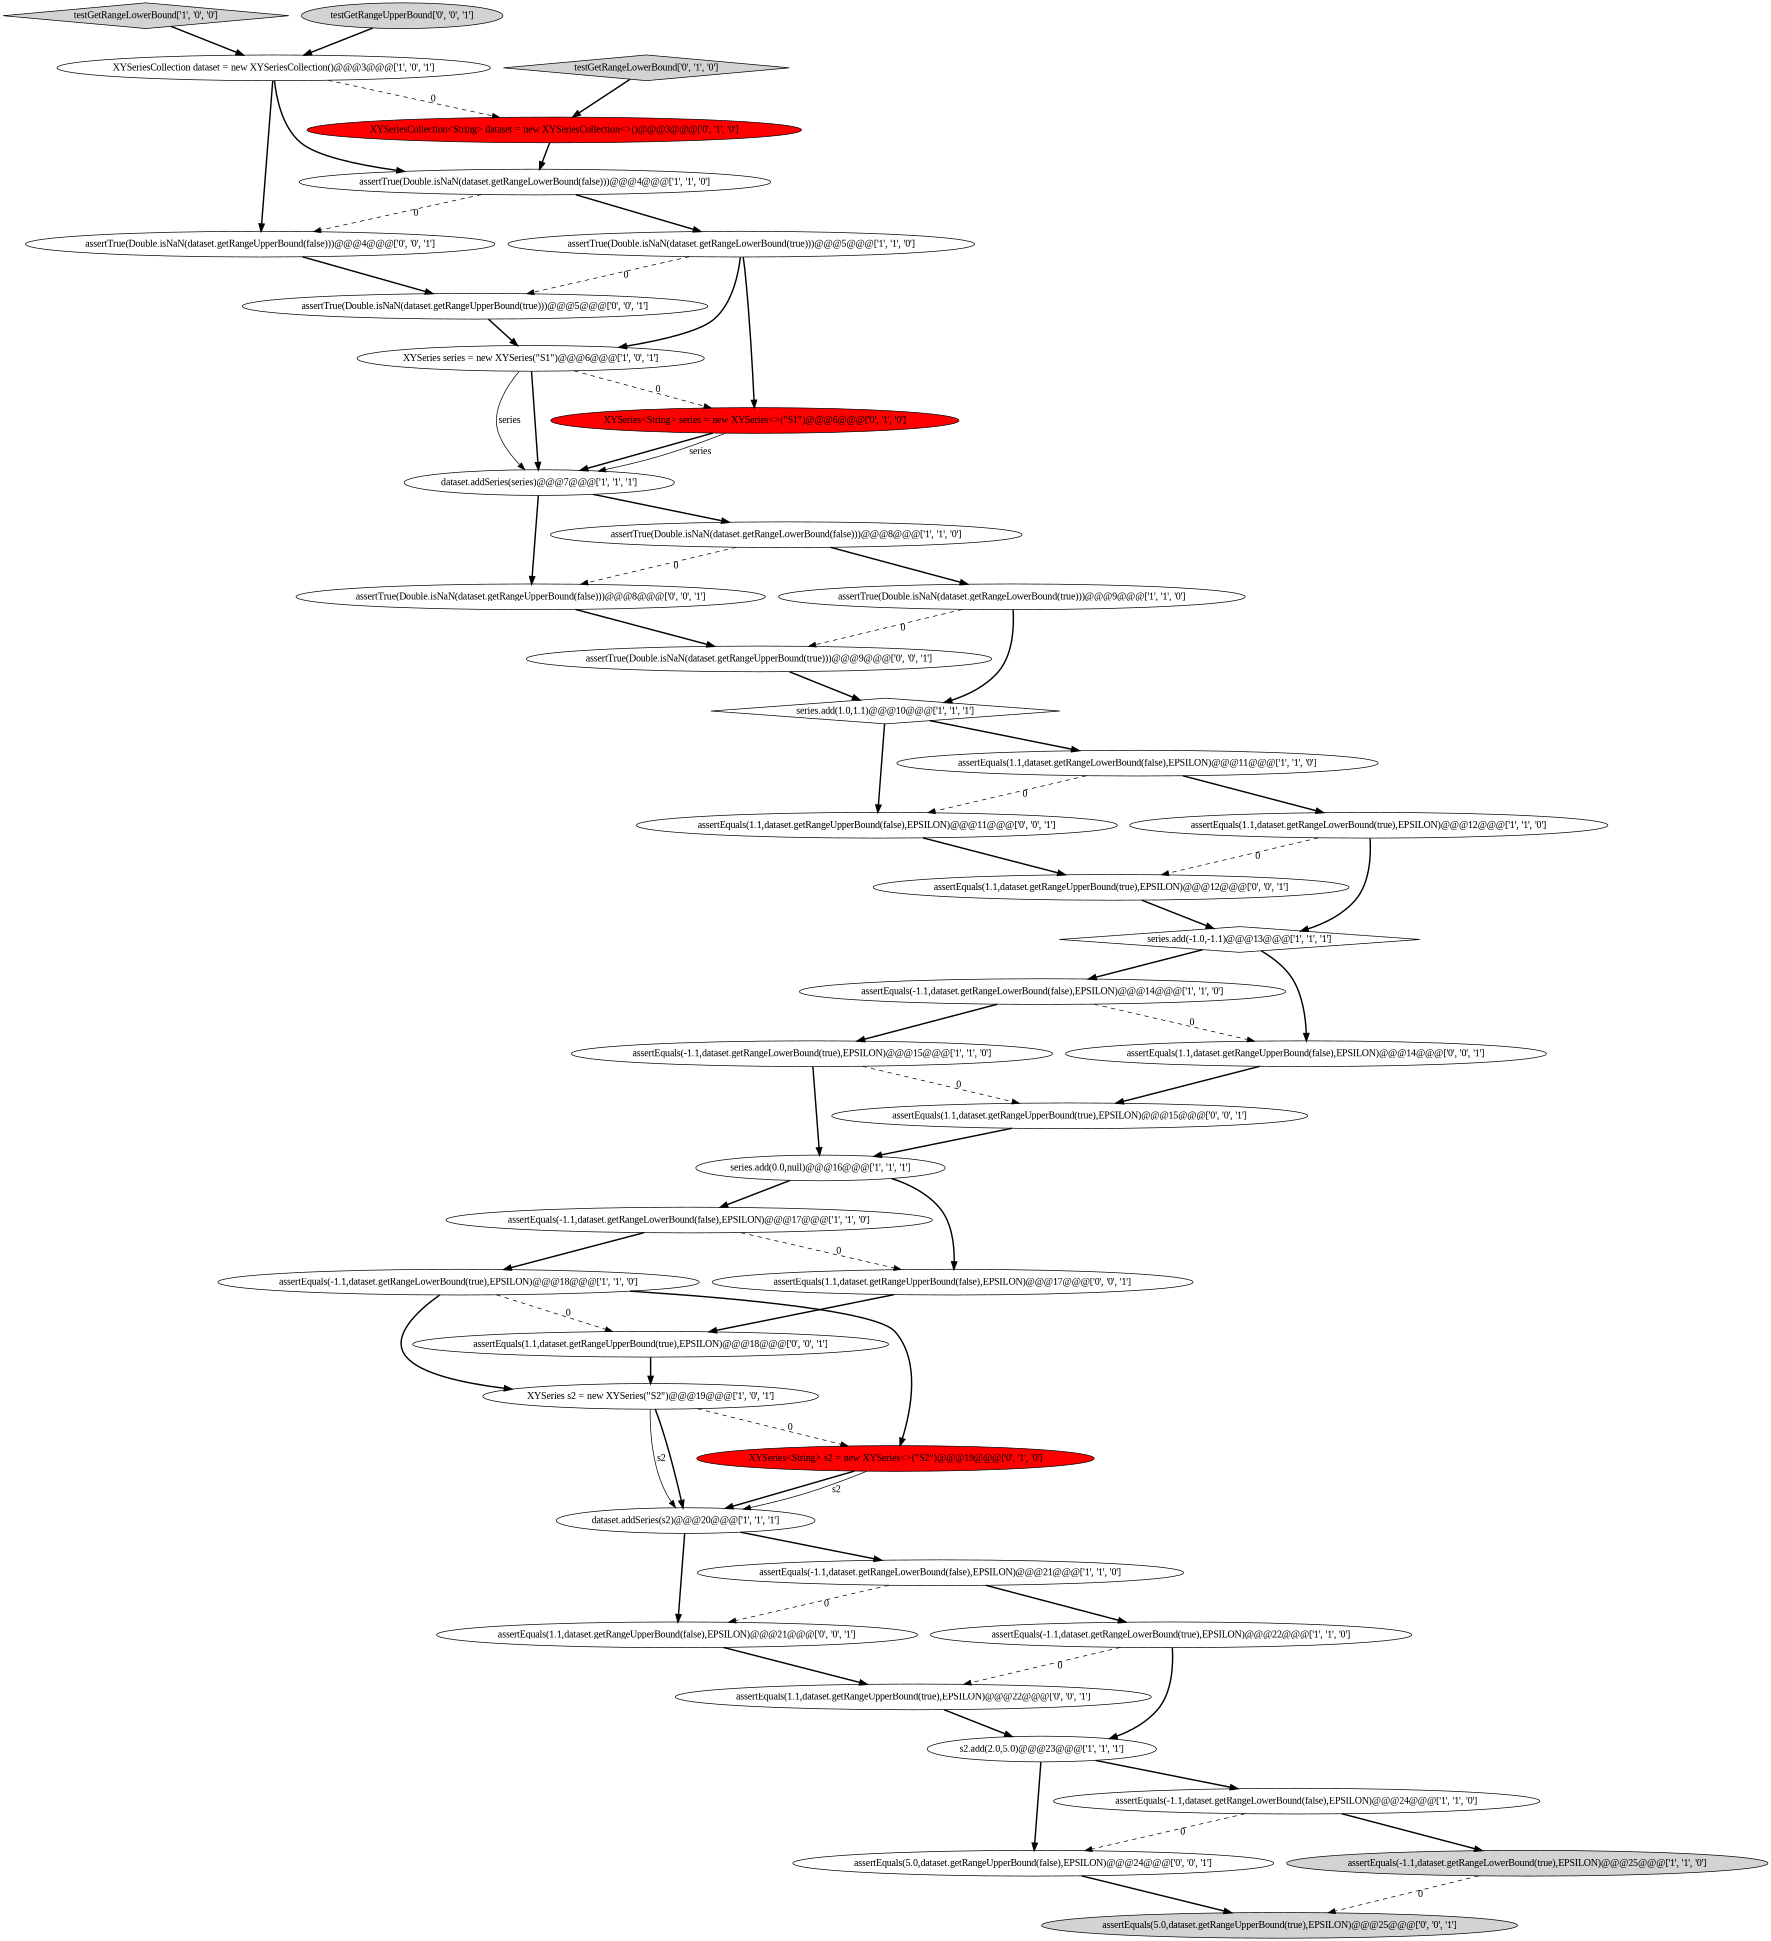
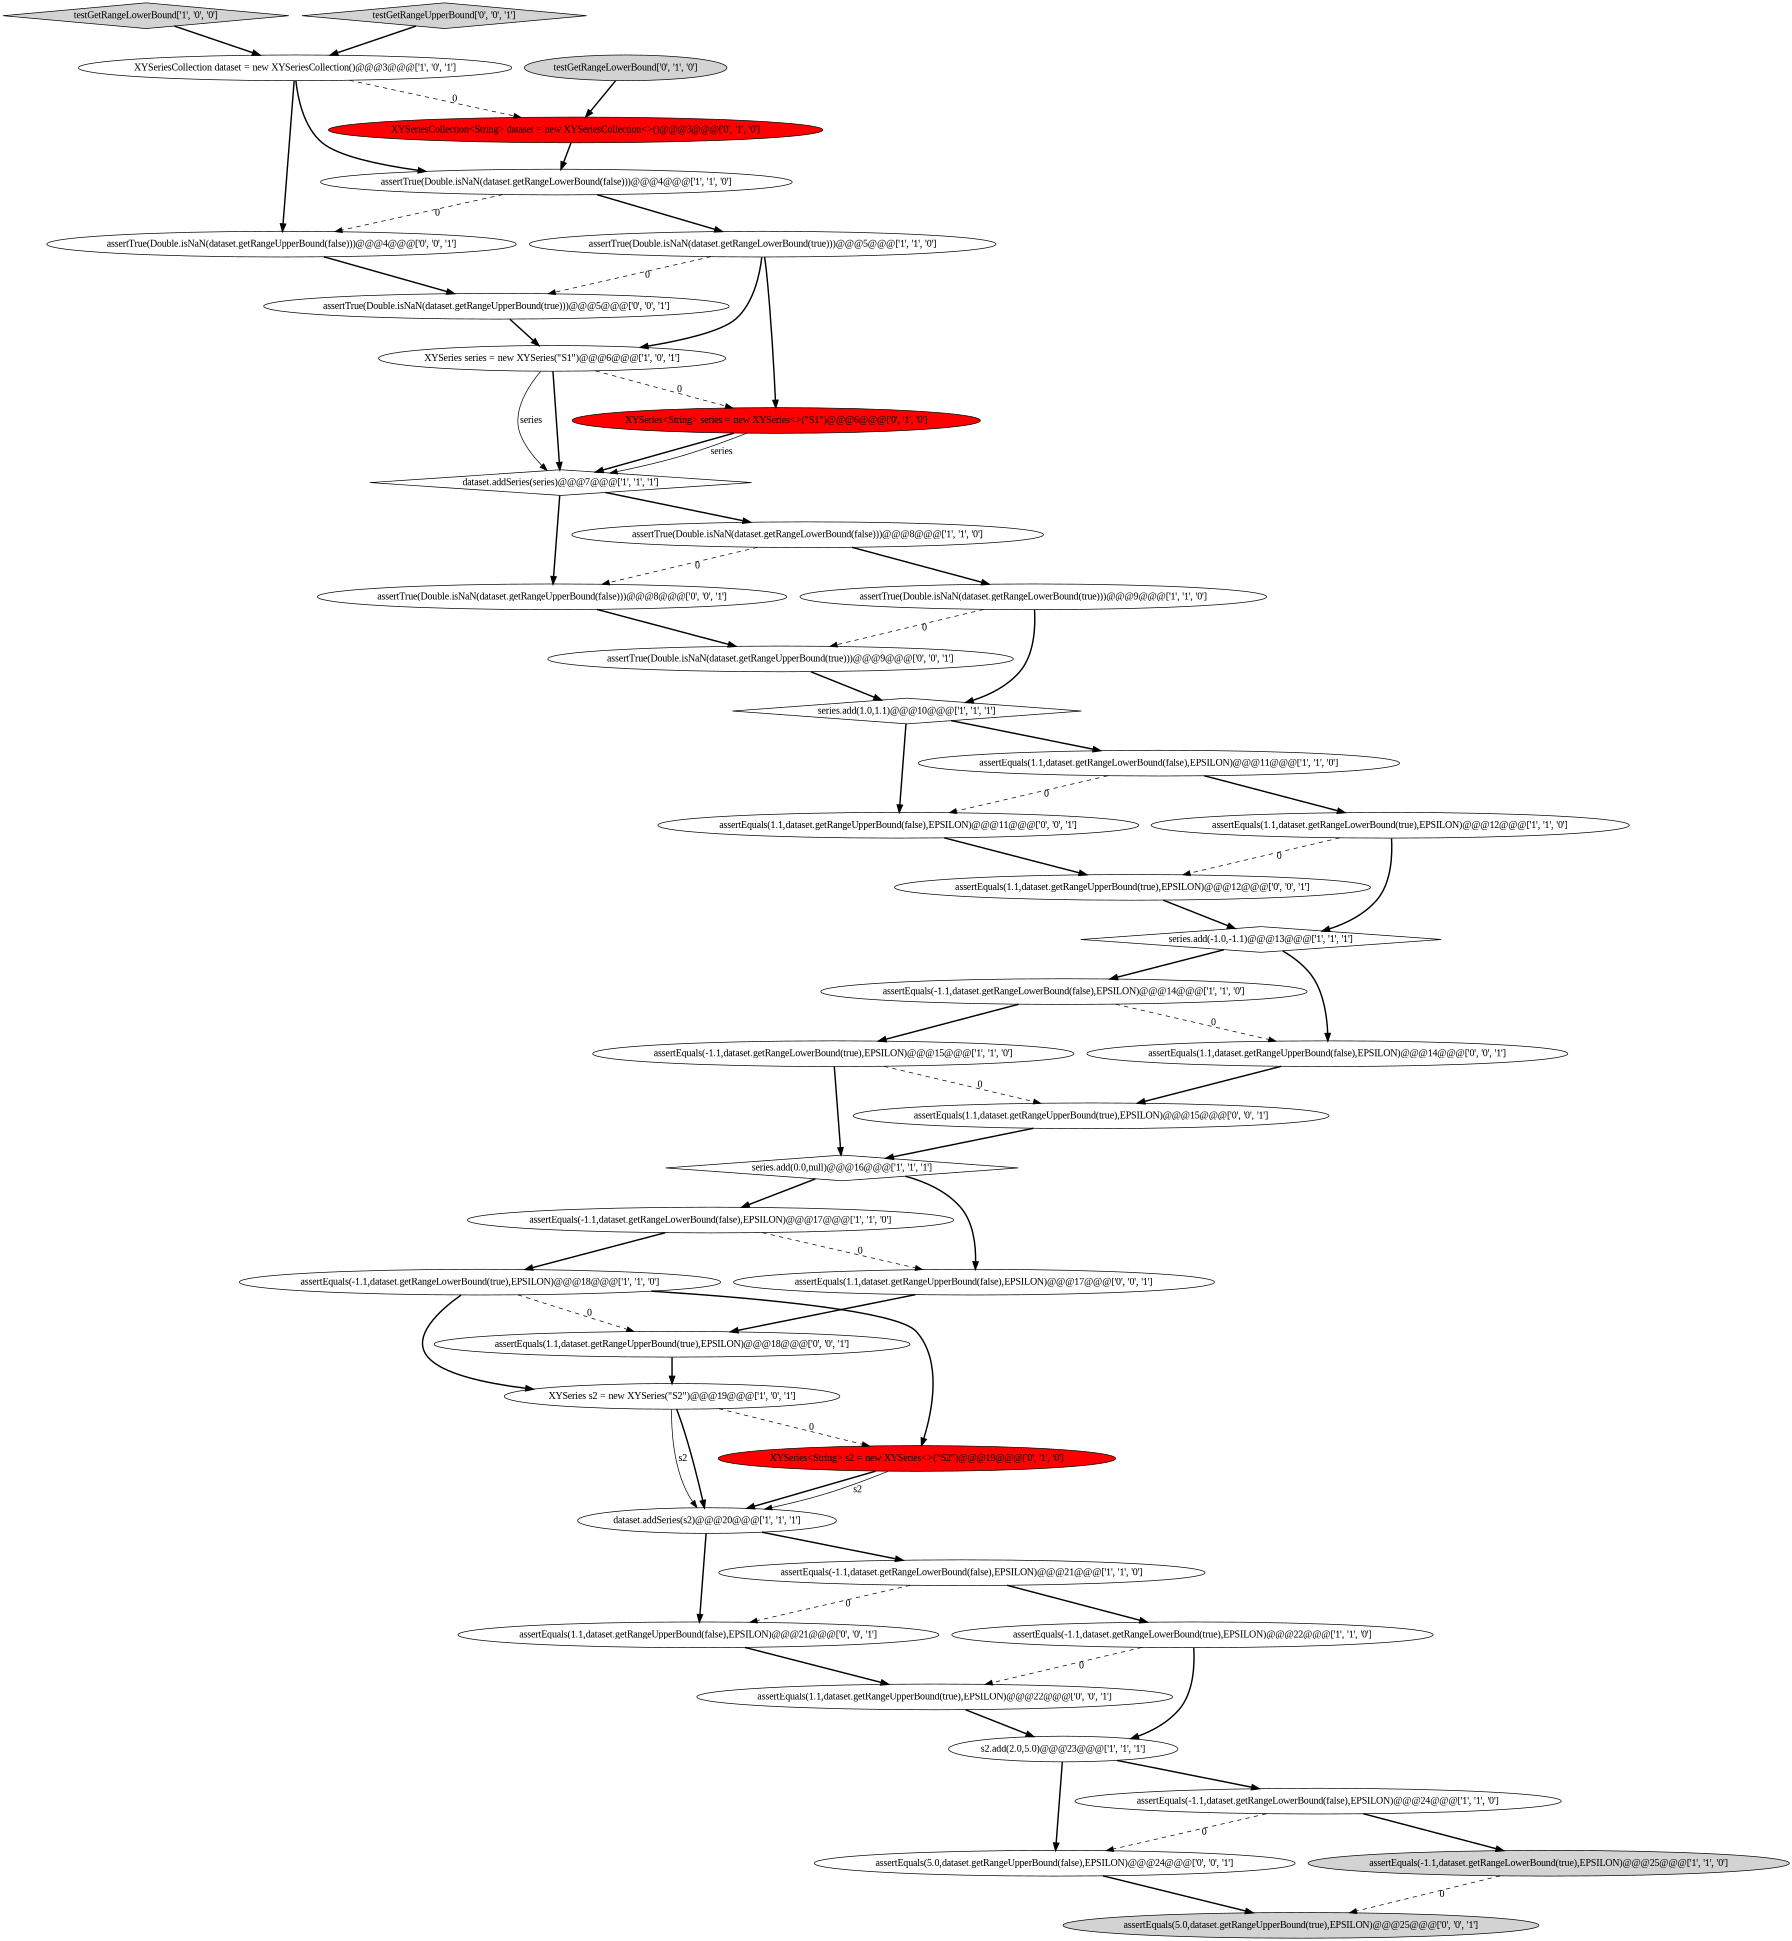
(402, 16) -> (444, 16)
(646, 68) -> (626, 68)
(539, 483) -> (561, 483)
(821, 1168) -> (842, 1168)
